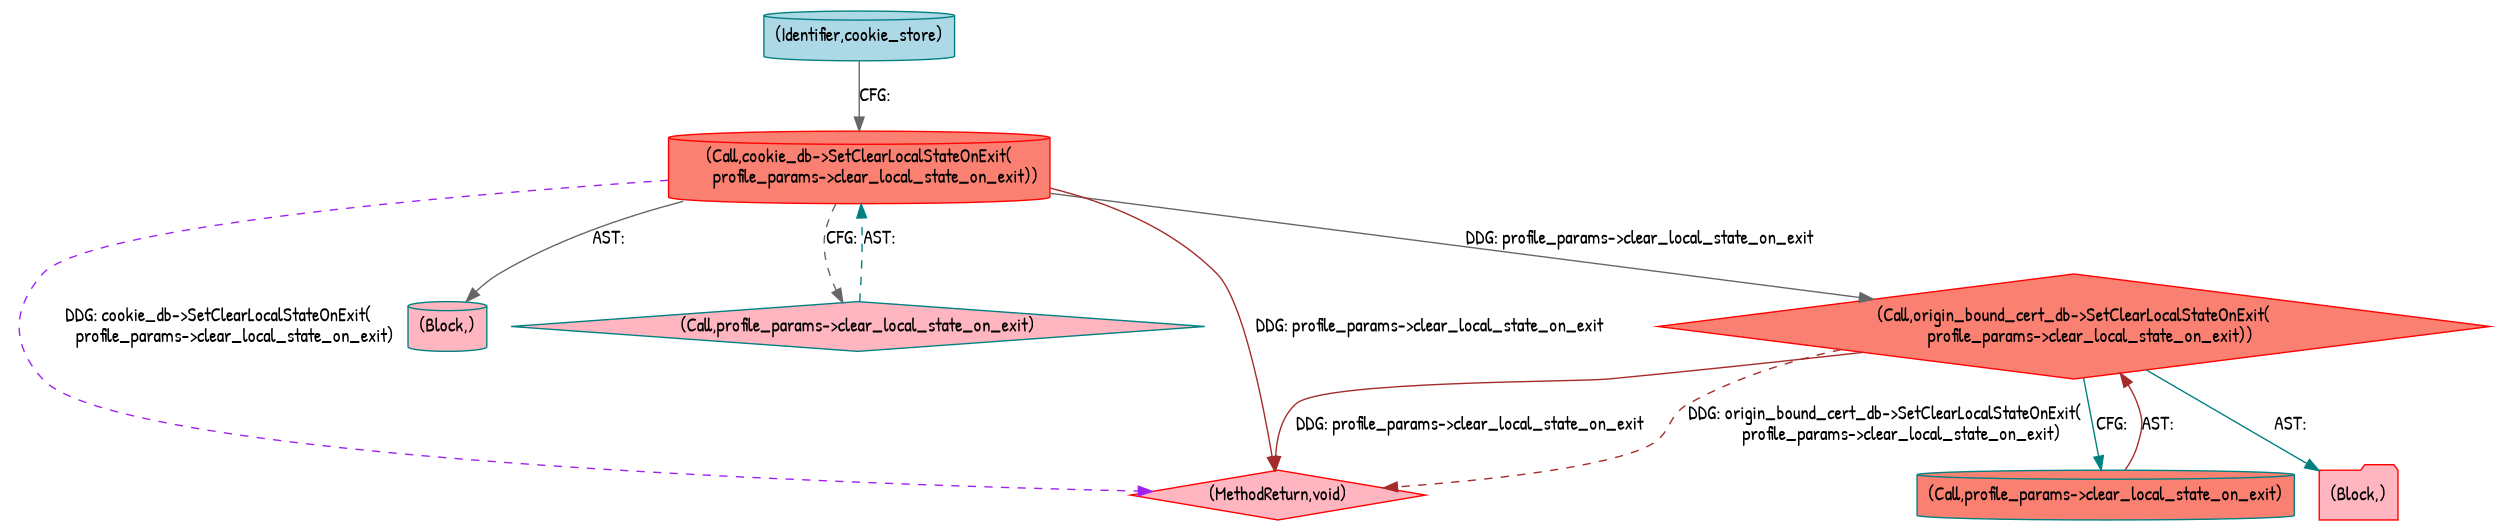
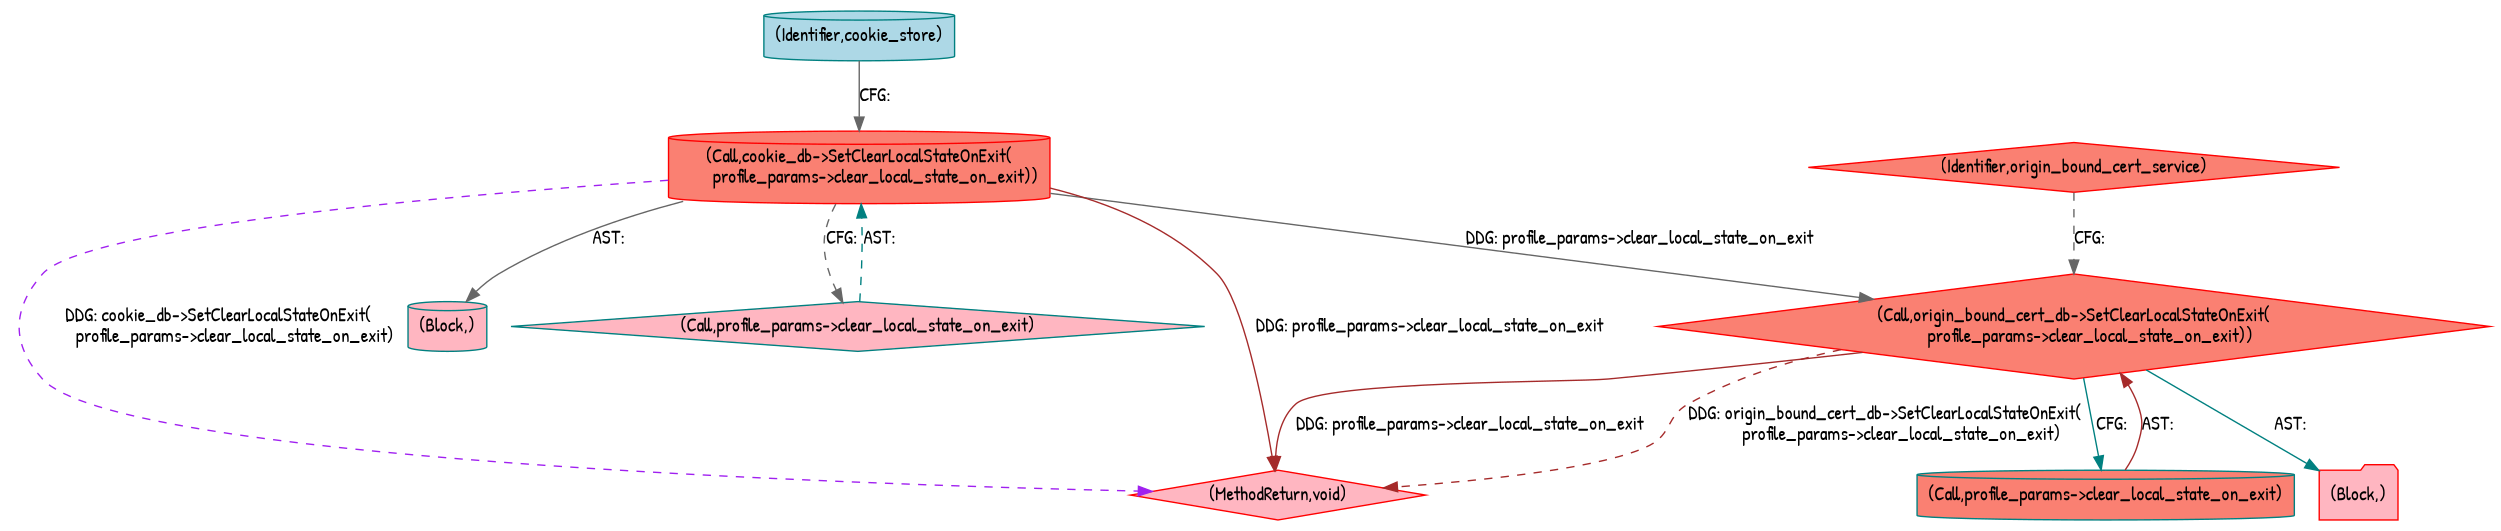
none -> (2074, 167)
